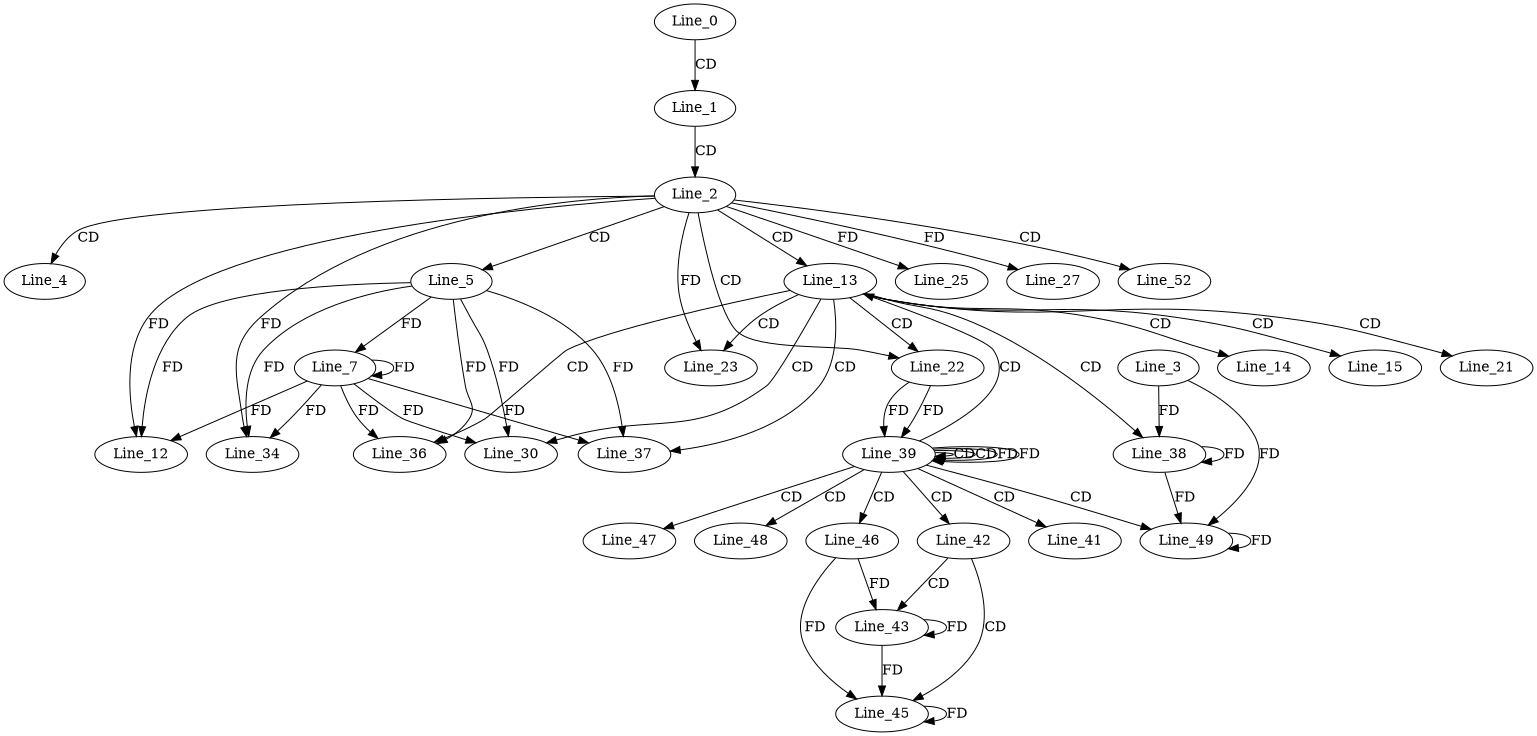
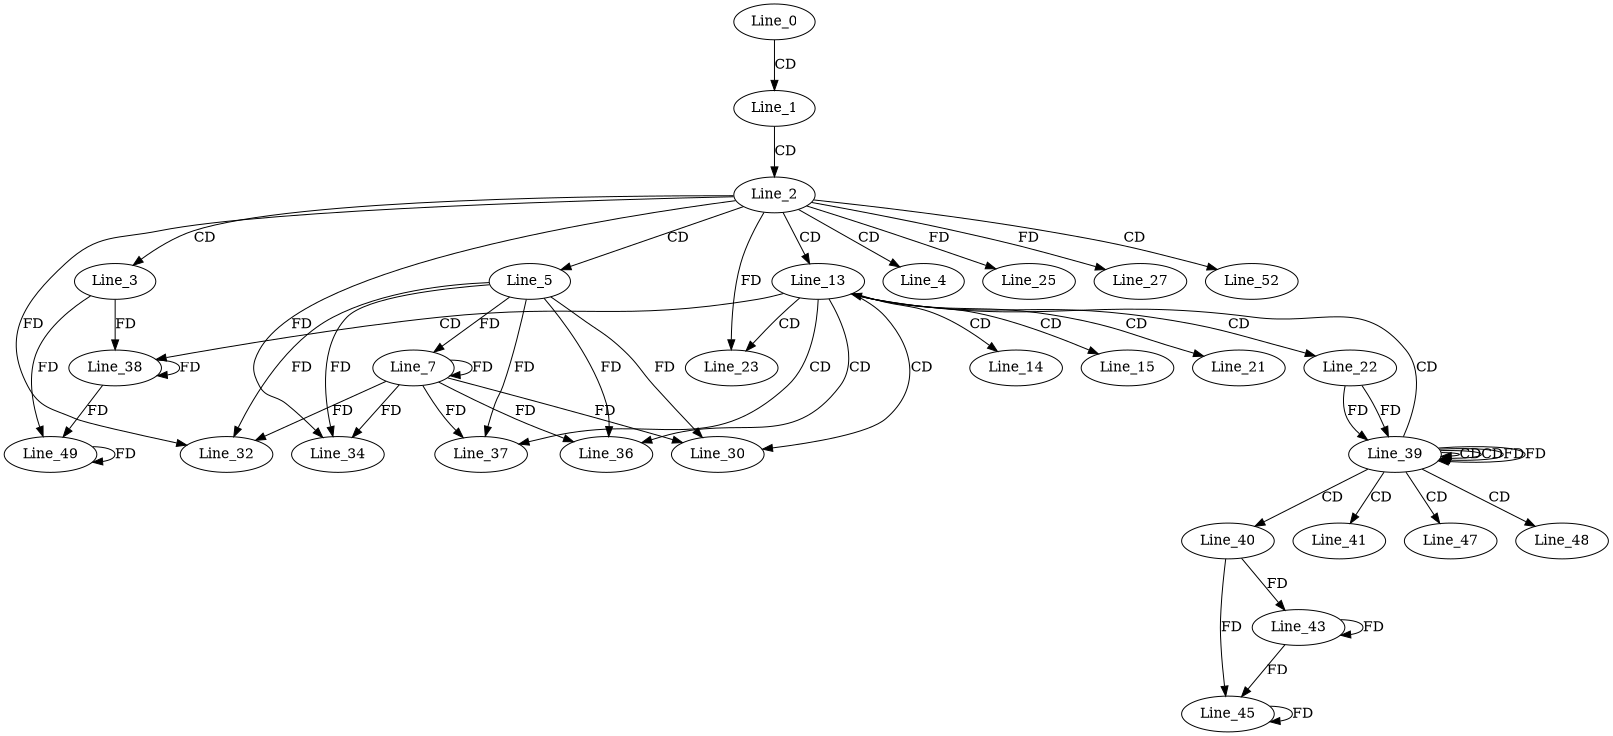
(750, 338) -> (433, 202)
(141, 454) -> (227, 454)
(1034, 495) -> none
(852, 541) -> (1228, 541)
(964, 541) -> none
